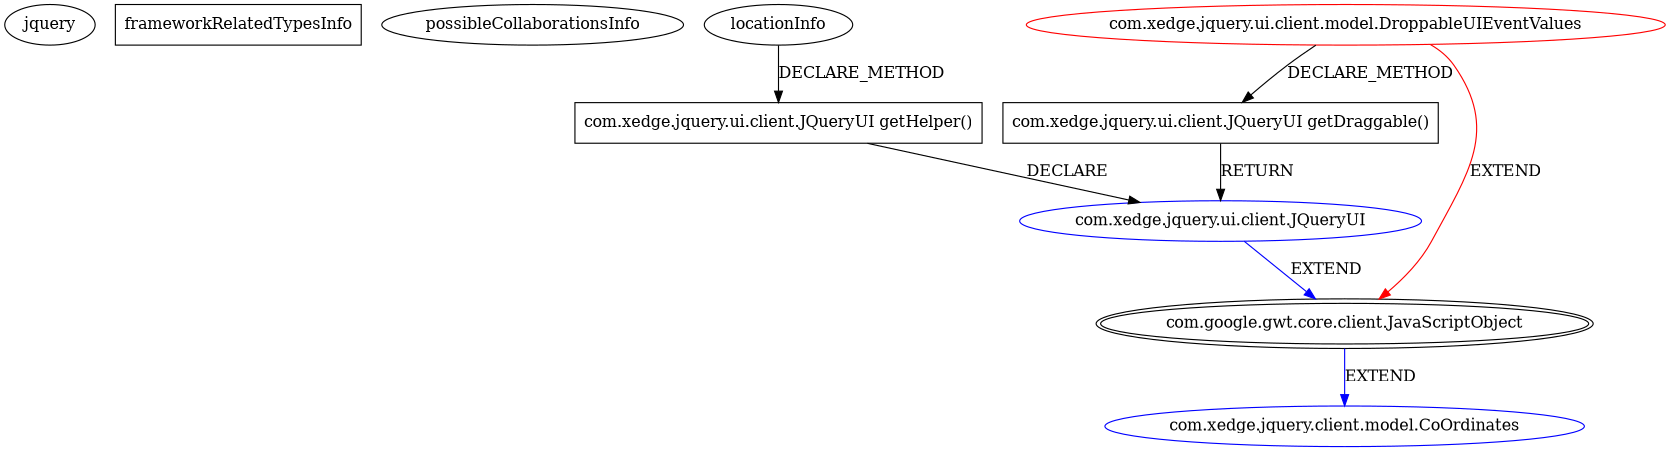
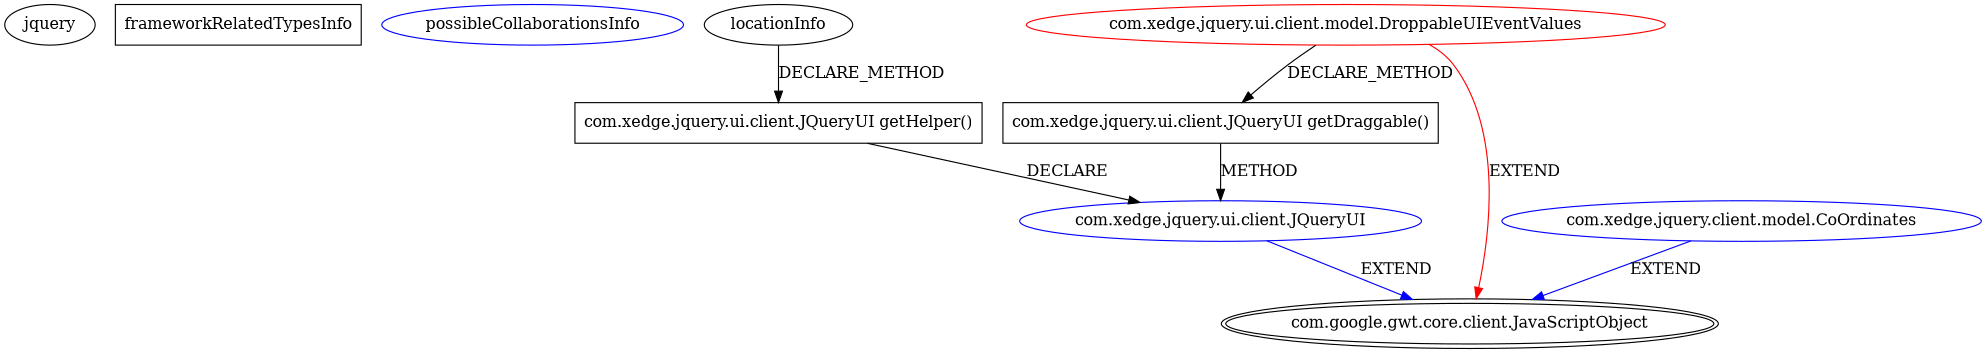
(533, 25) -> (533, 25)
(1257, 172) -> (1260, 172)
(1345, 371) -> (1617, 268)
